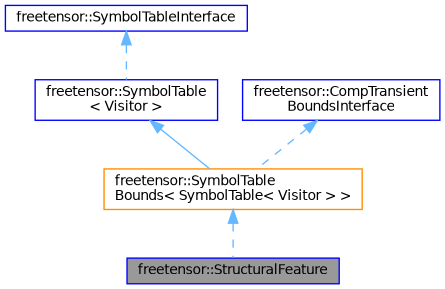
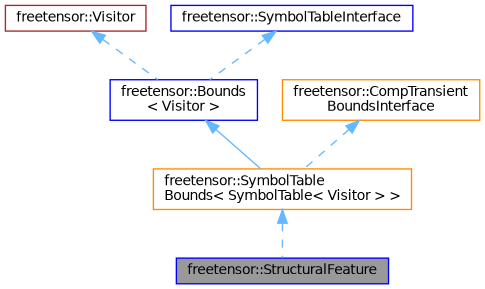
none -> (76, 18)
(126, 100) -> (184, 100)
(341, 100) -> (381, 100)
